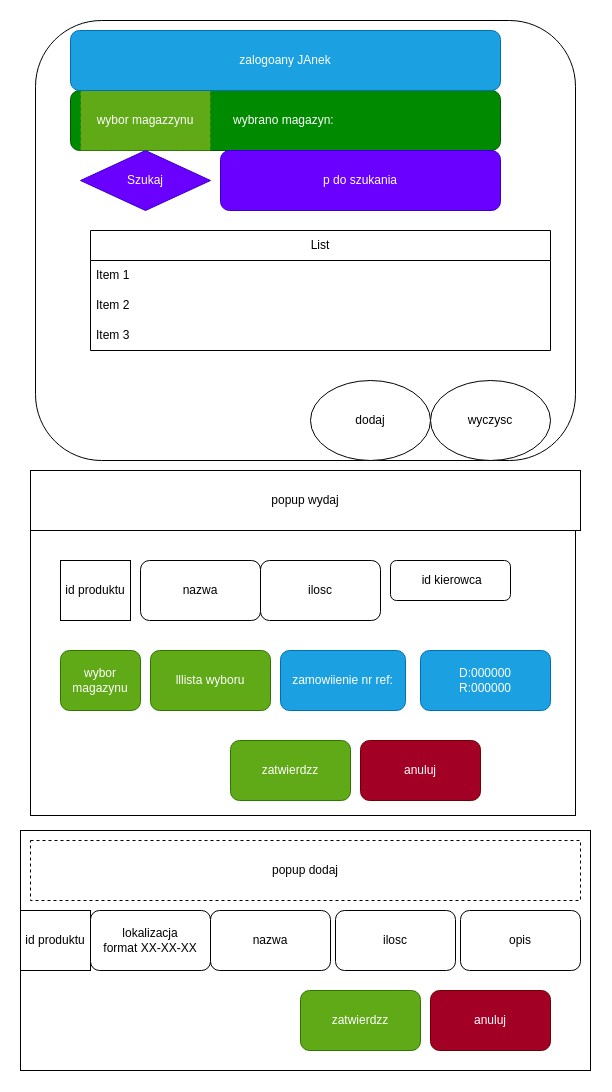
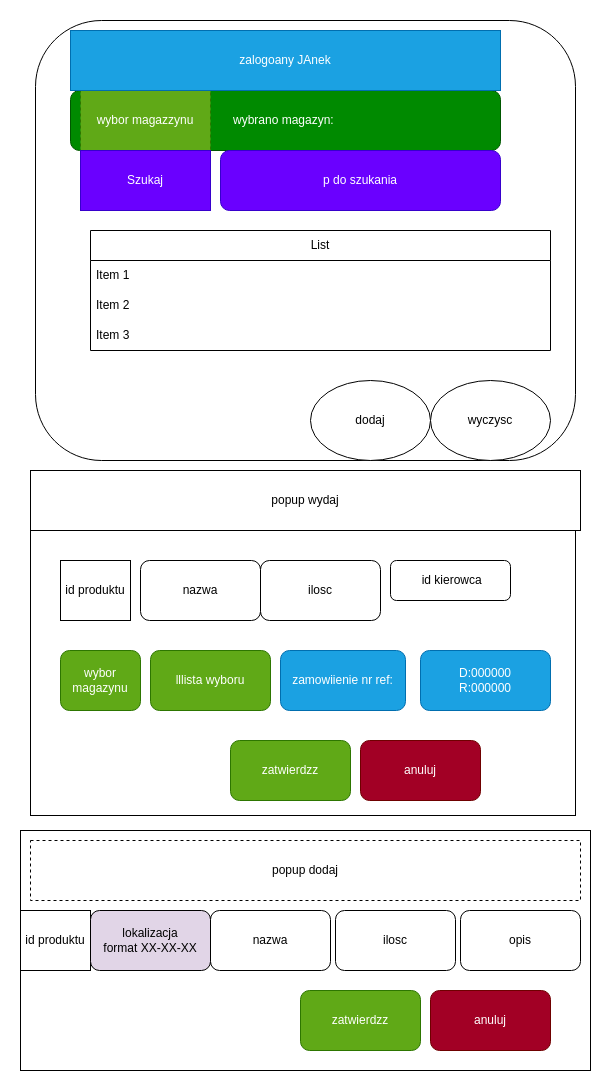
(286, 61) -> (286, 61)
(146, 181) -> (146, 181)
(151, 941) -> (151, 941)
